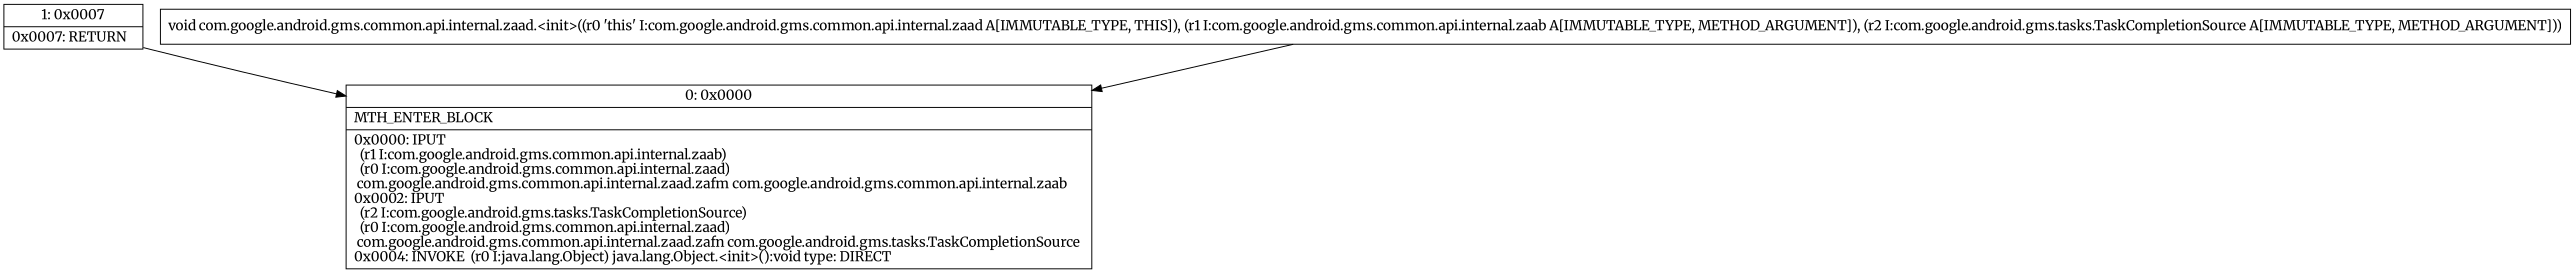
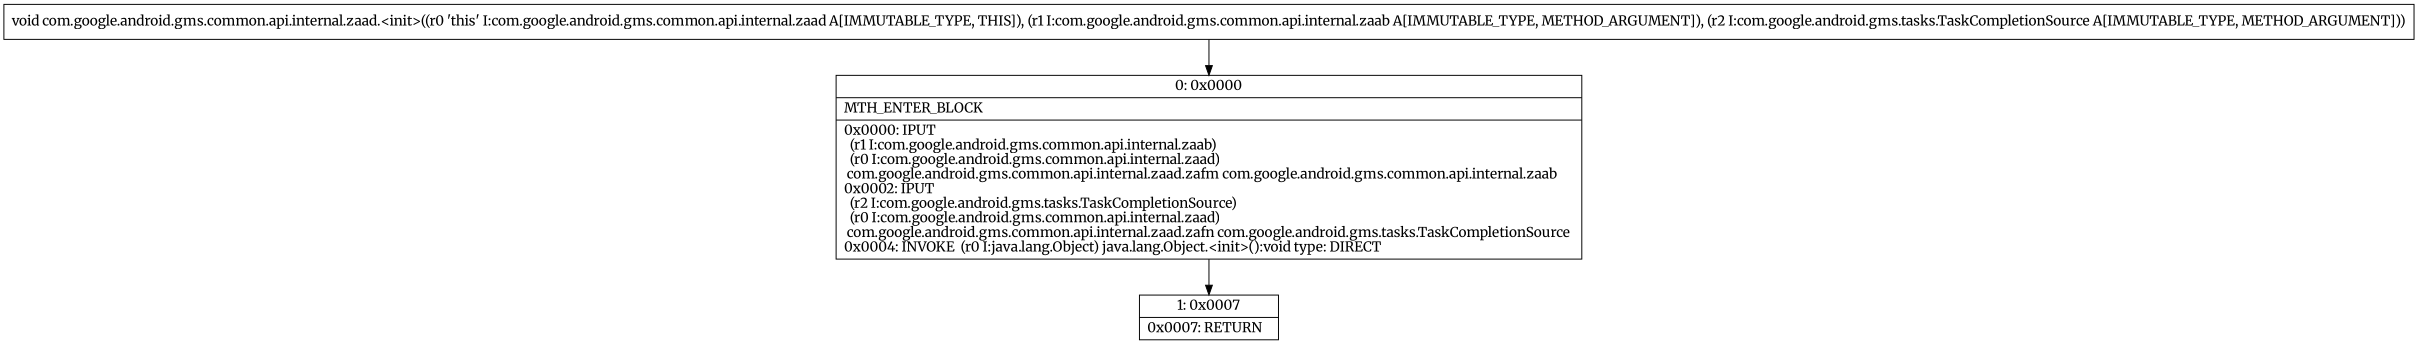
(240, 71) -> (1209, 272)
